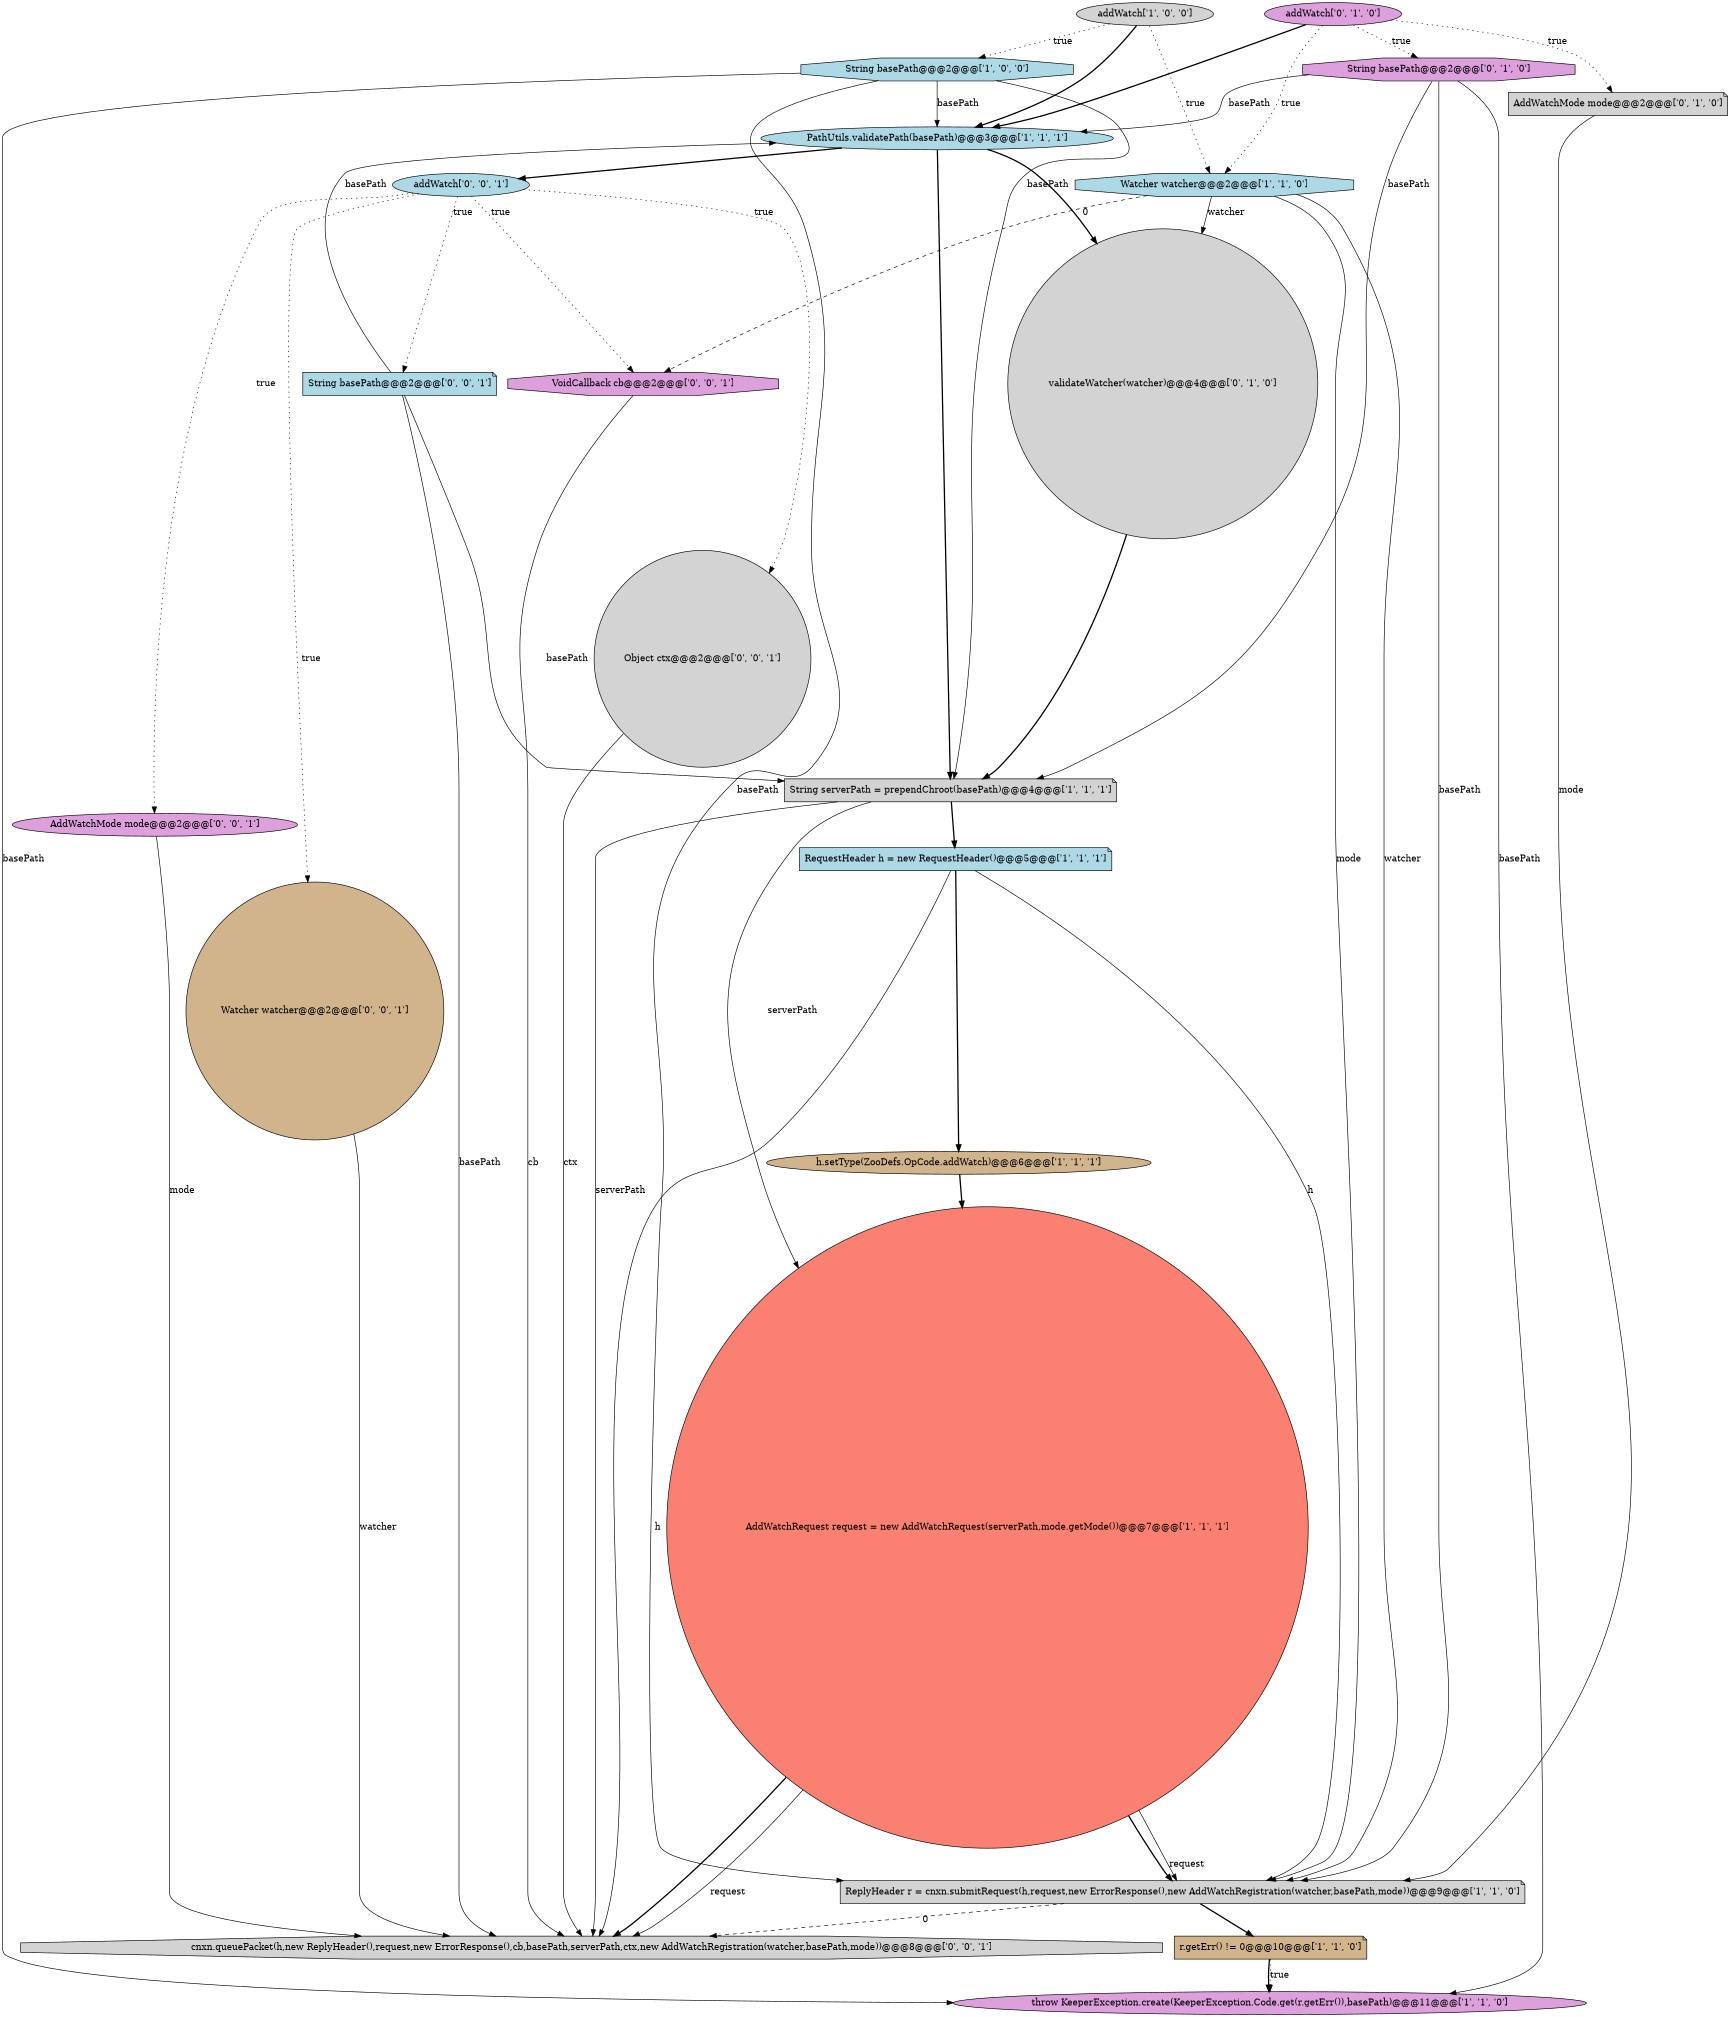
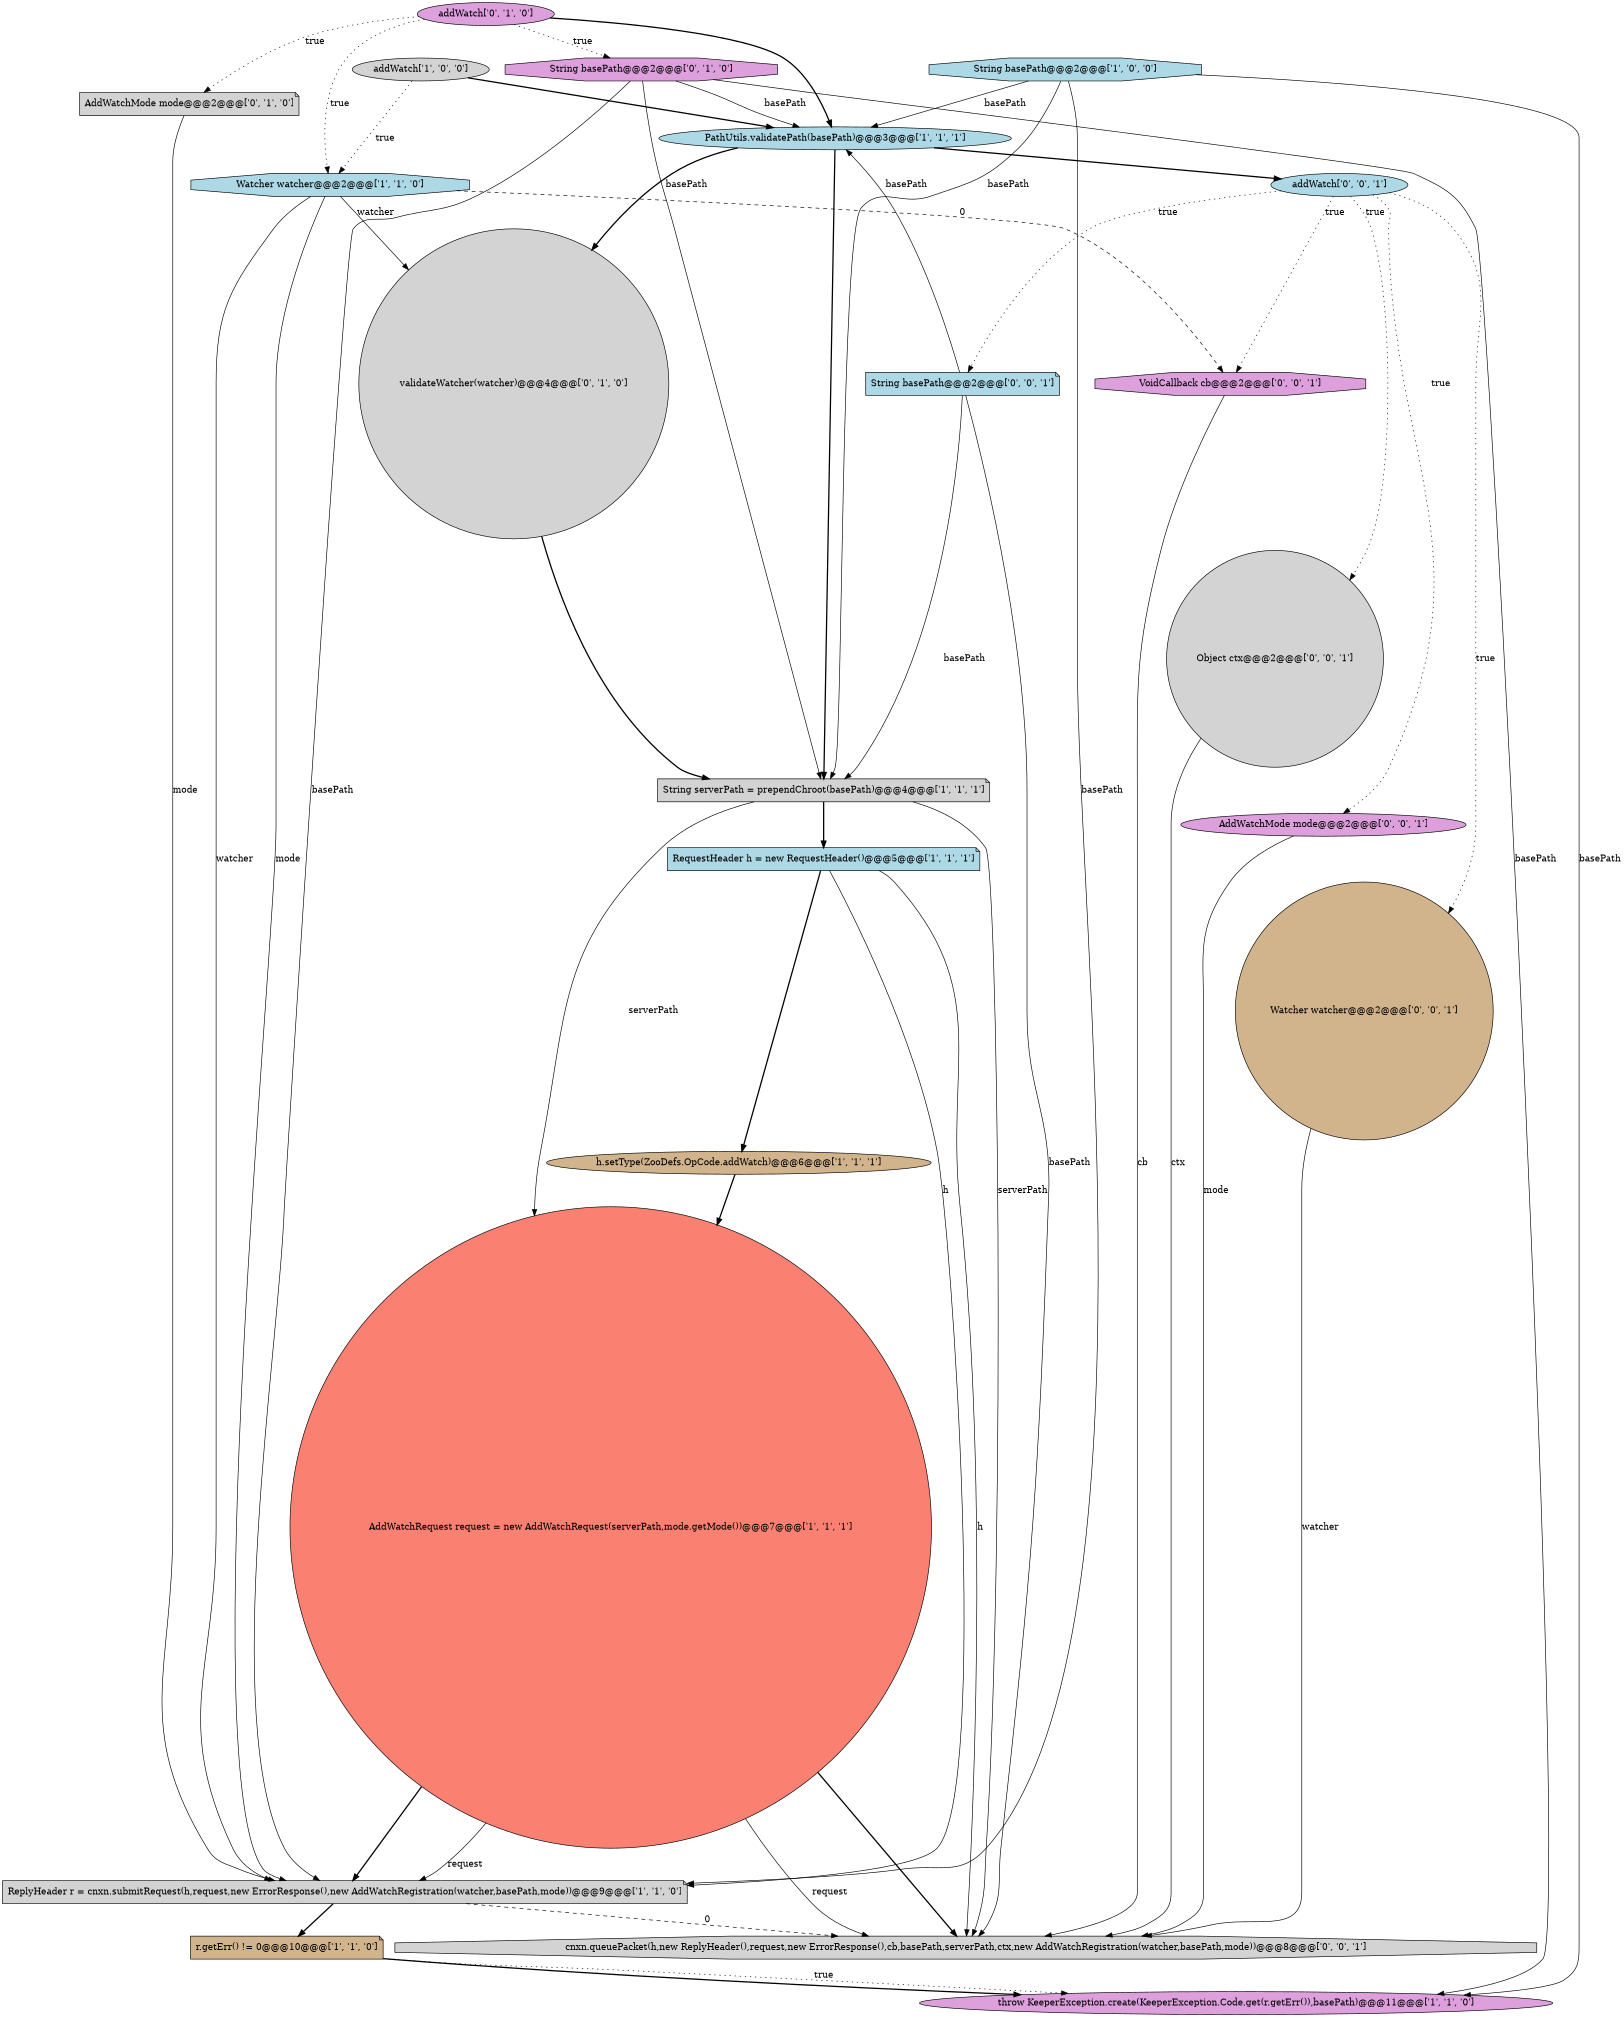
(1047, 40) -> none
